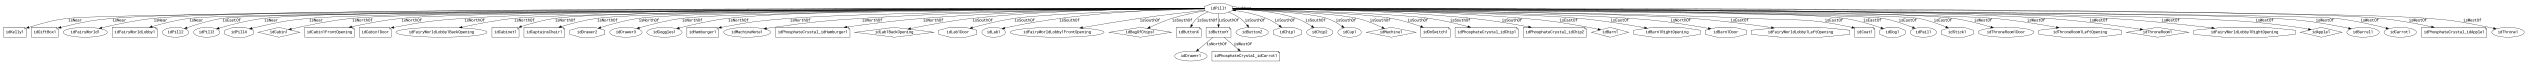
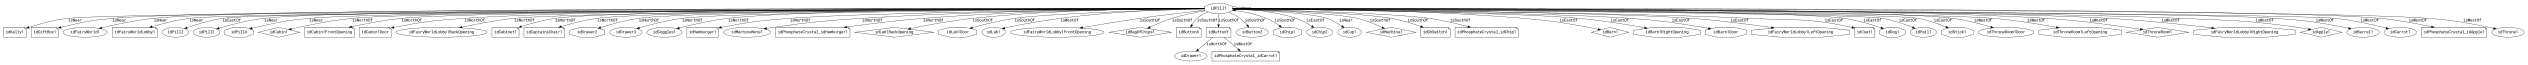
(1070, 20) -> (1070, 20)
(1316, 20) -> (1316, 20)
(1346, 20) -> (1346, 20)
(1681, 20) -> (1681, 20)
(1555, 32) -> none
